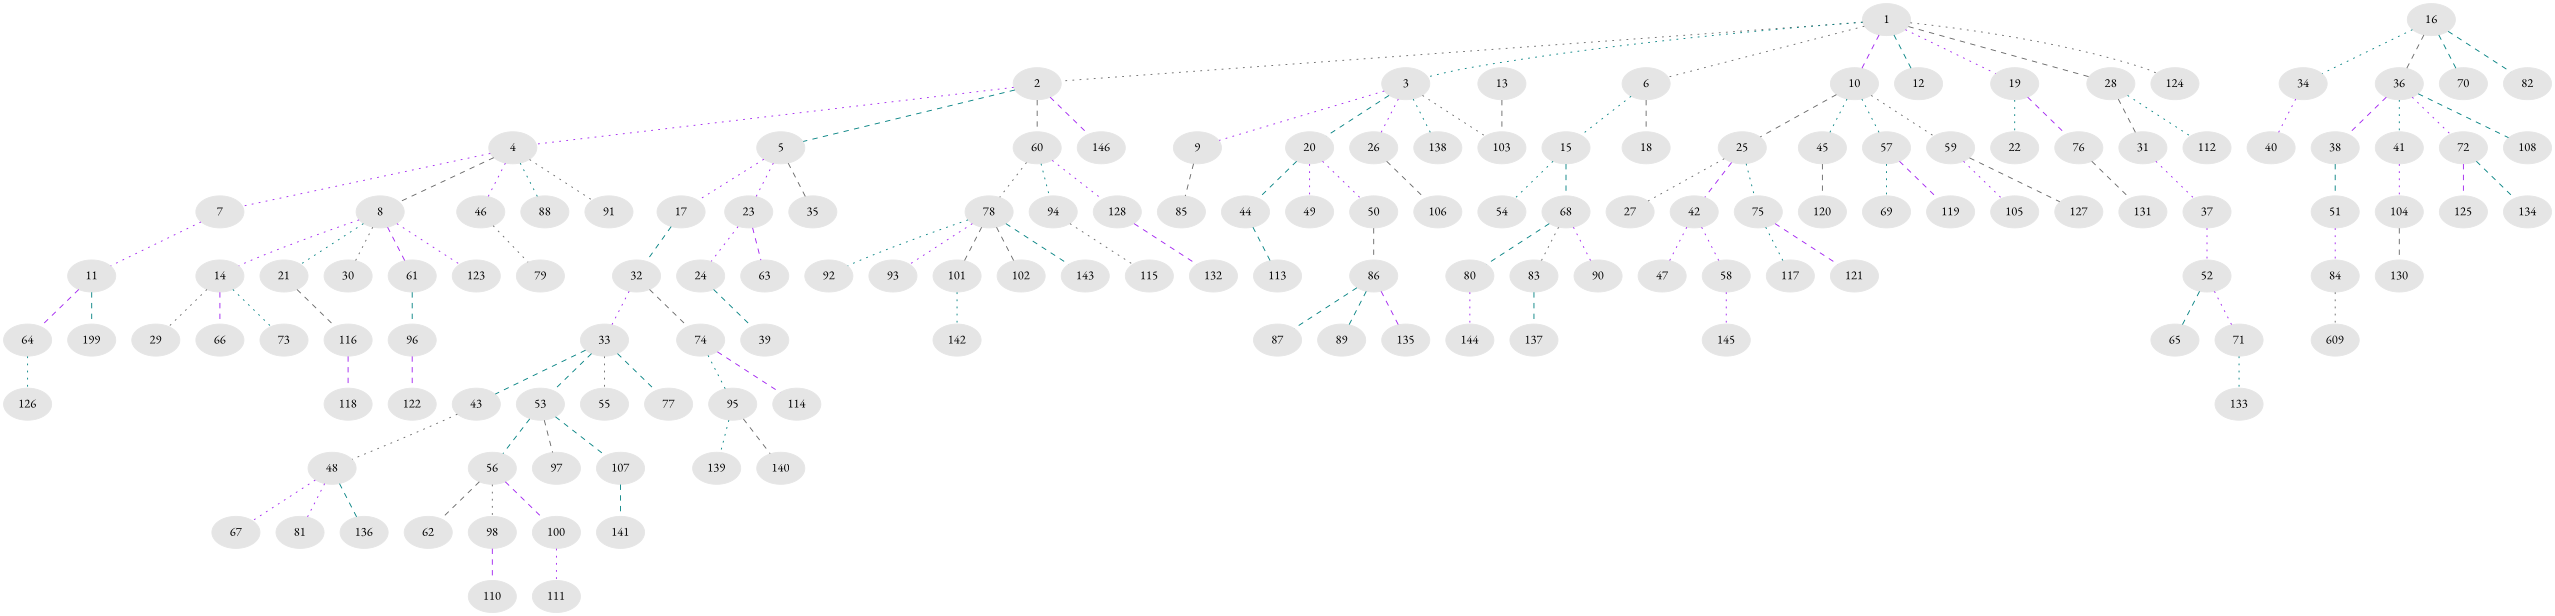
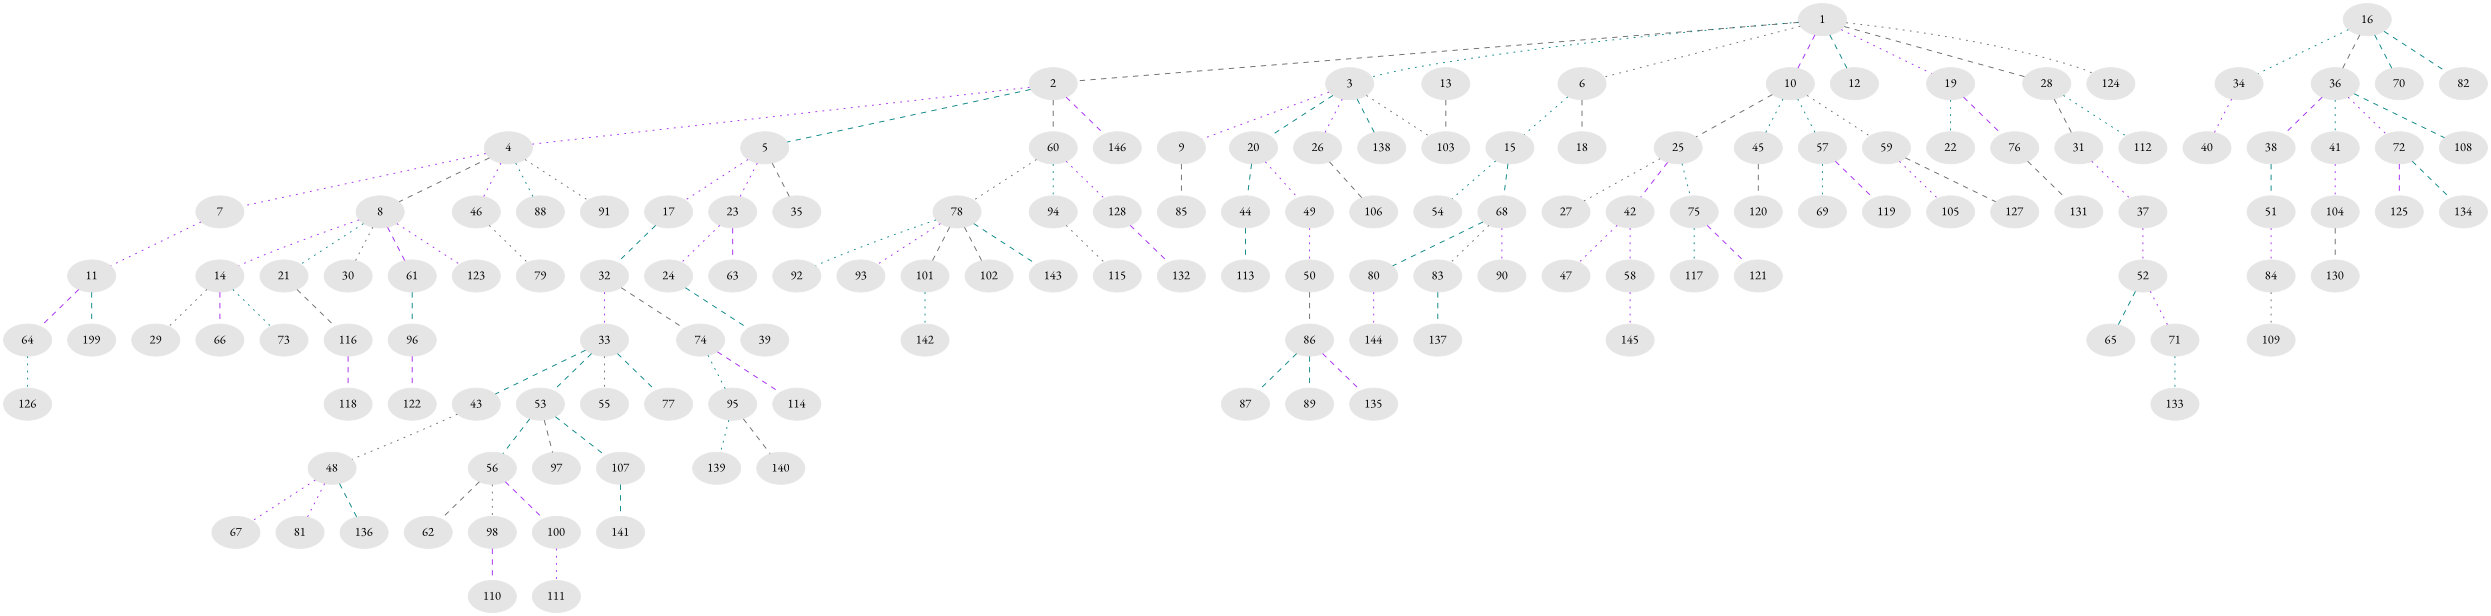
(1462, 52) -> (1438, 52)
(1422, 116) -> (1366, 116)
(1342, 180) -> (1310, 244)
(2335, 340) -> (2271, 340)
